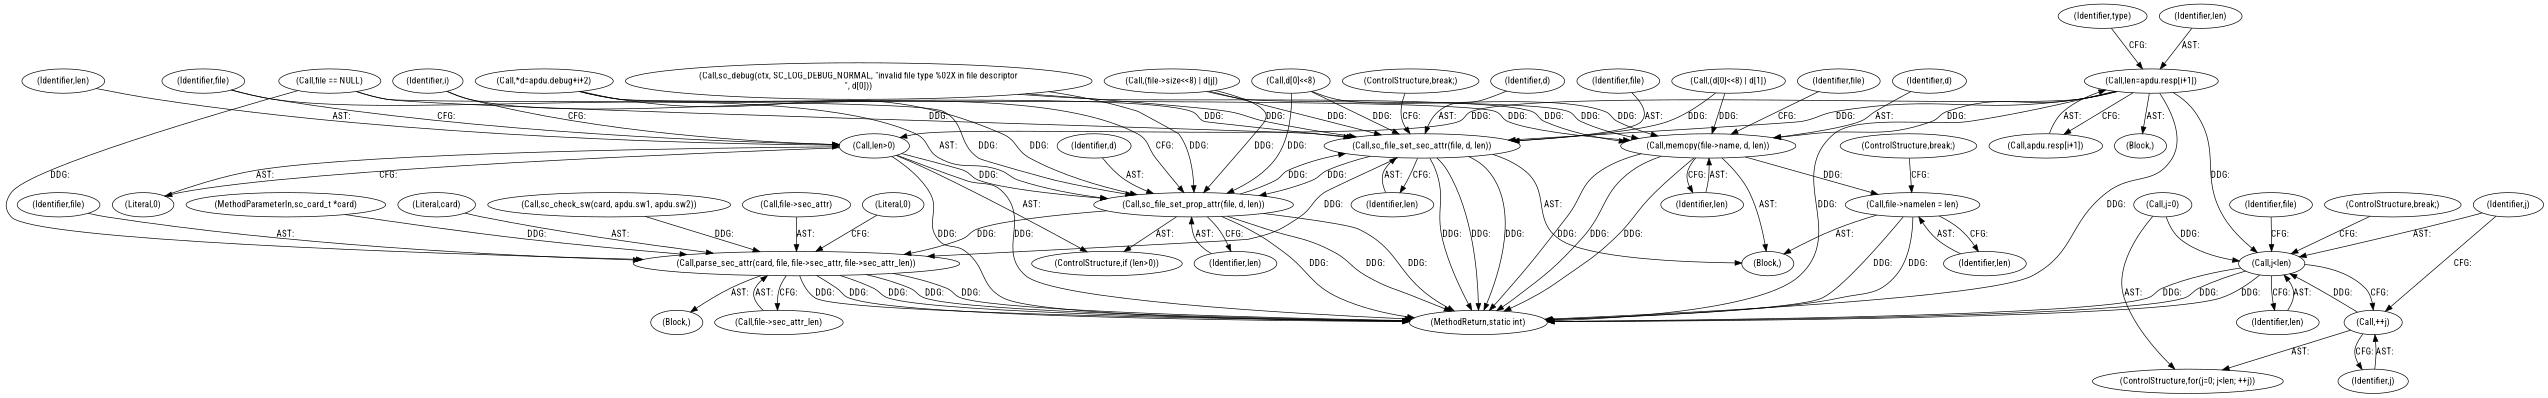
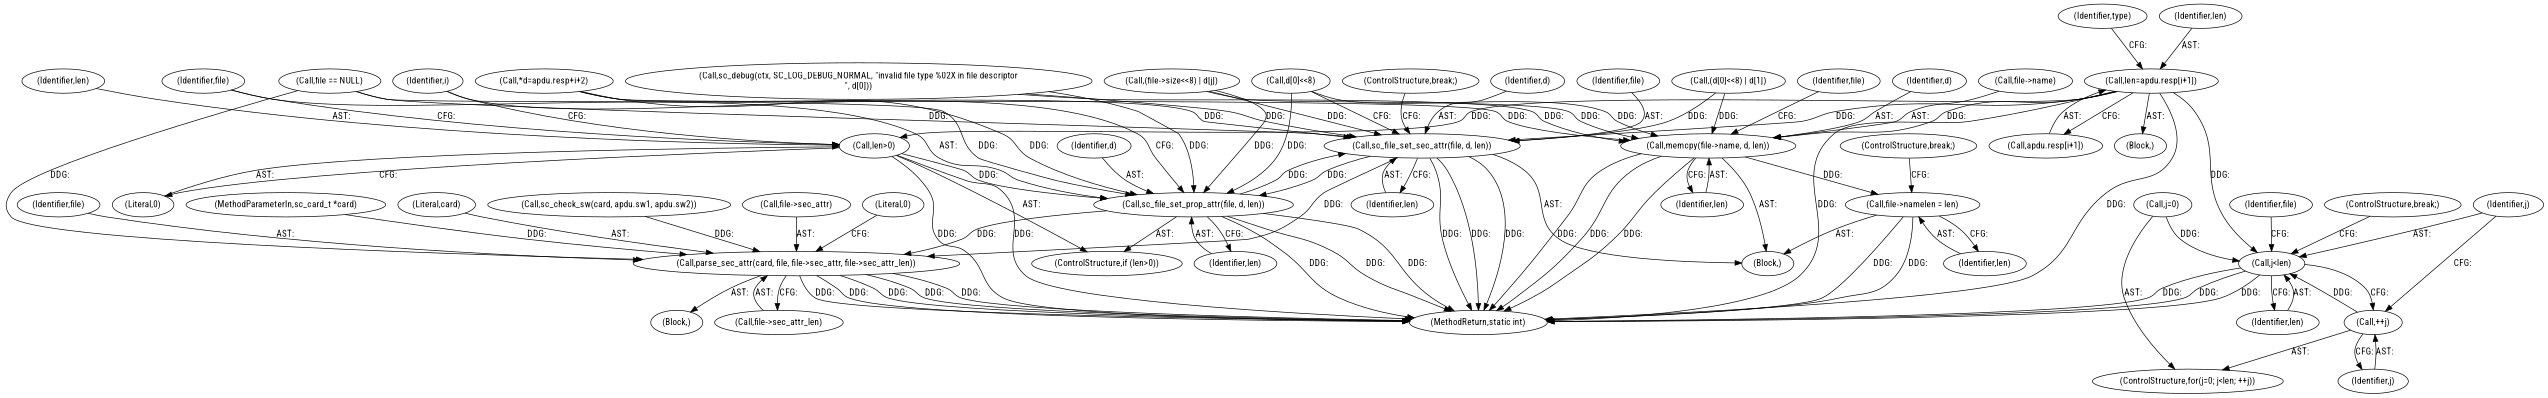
(544, 81) -> (544, 81)
none -> (2026, 81)
(1383, 117) -> (1383, 117)
